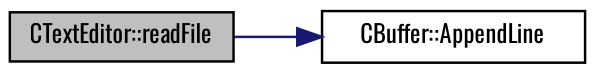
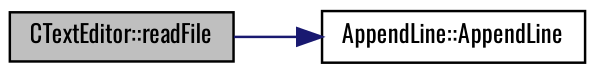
(454, 37) -> (454, 37)
